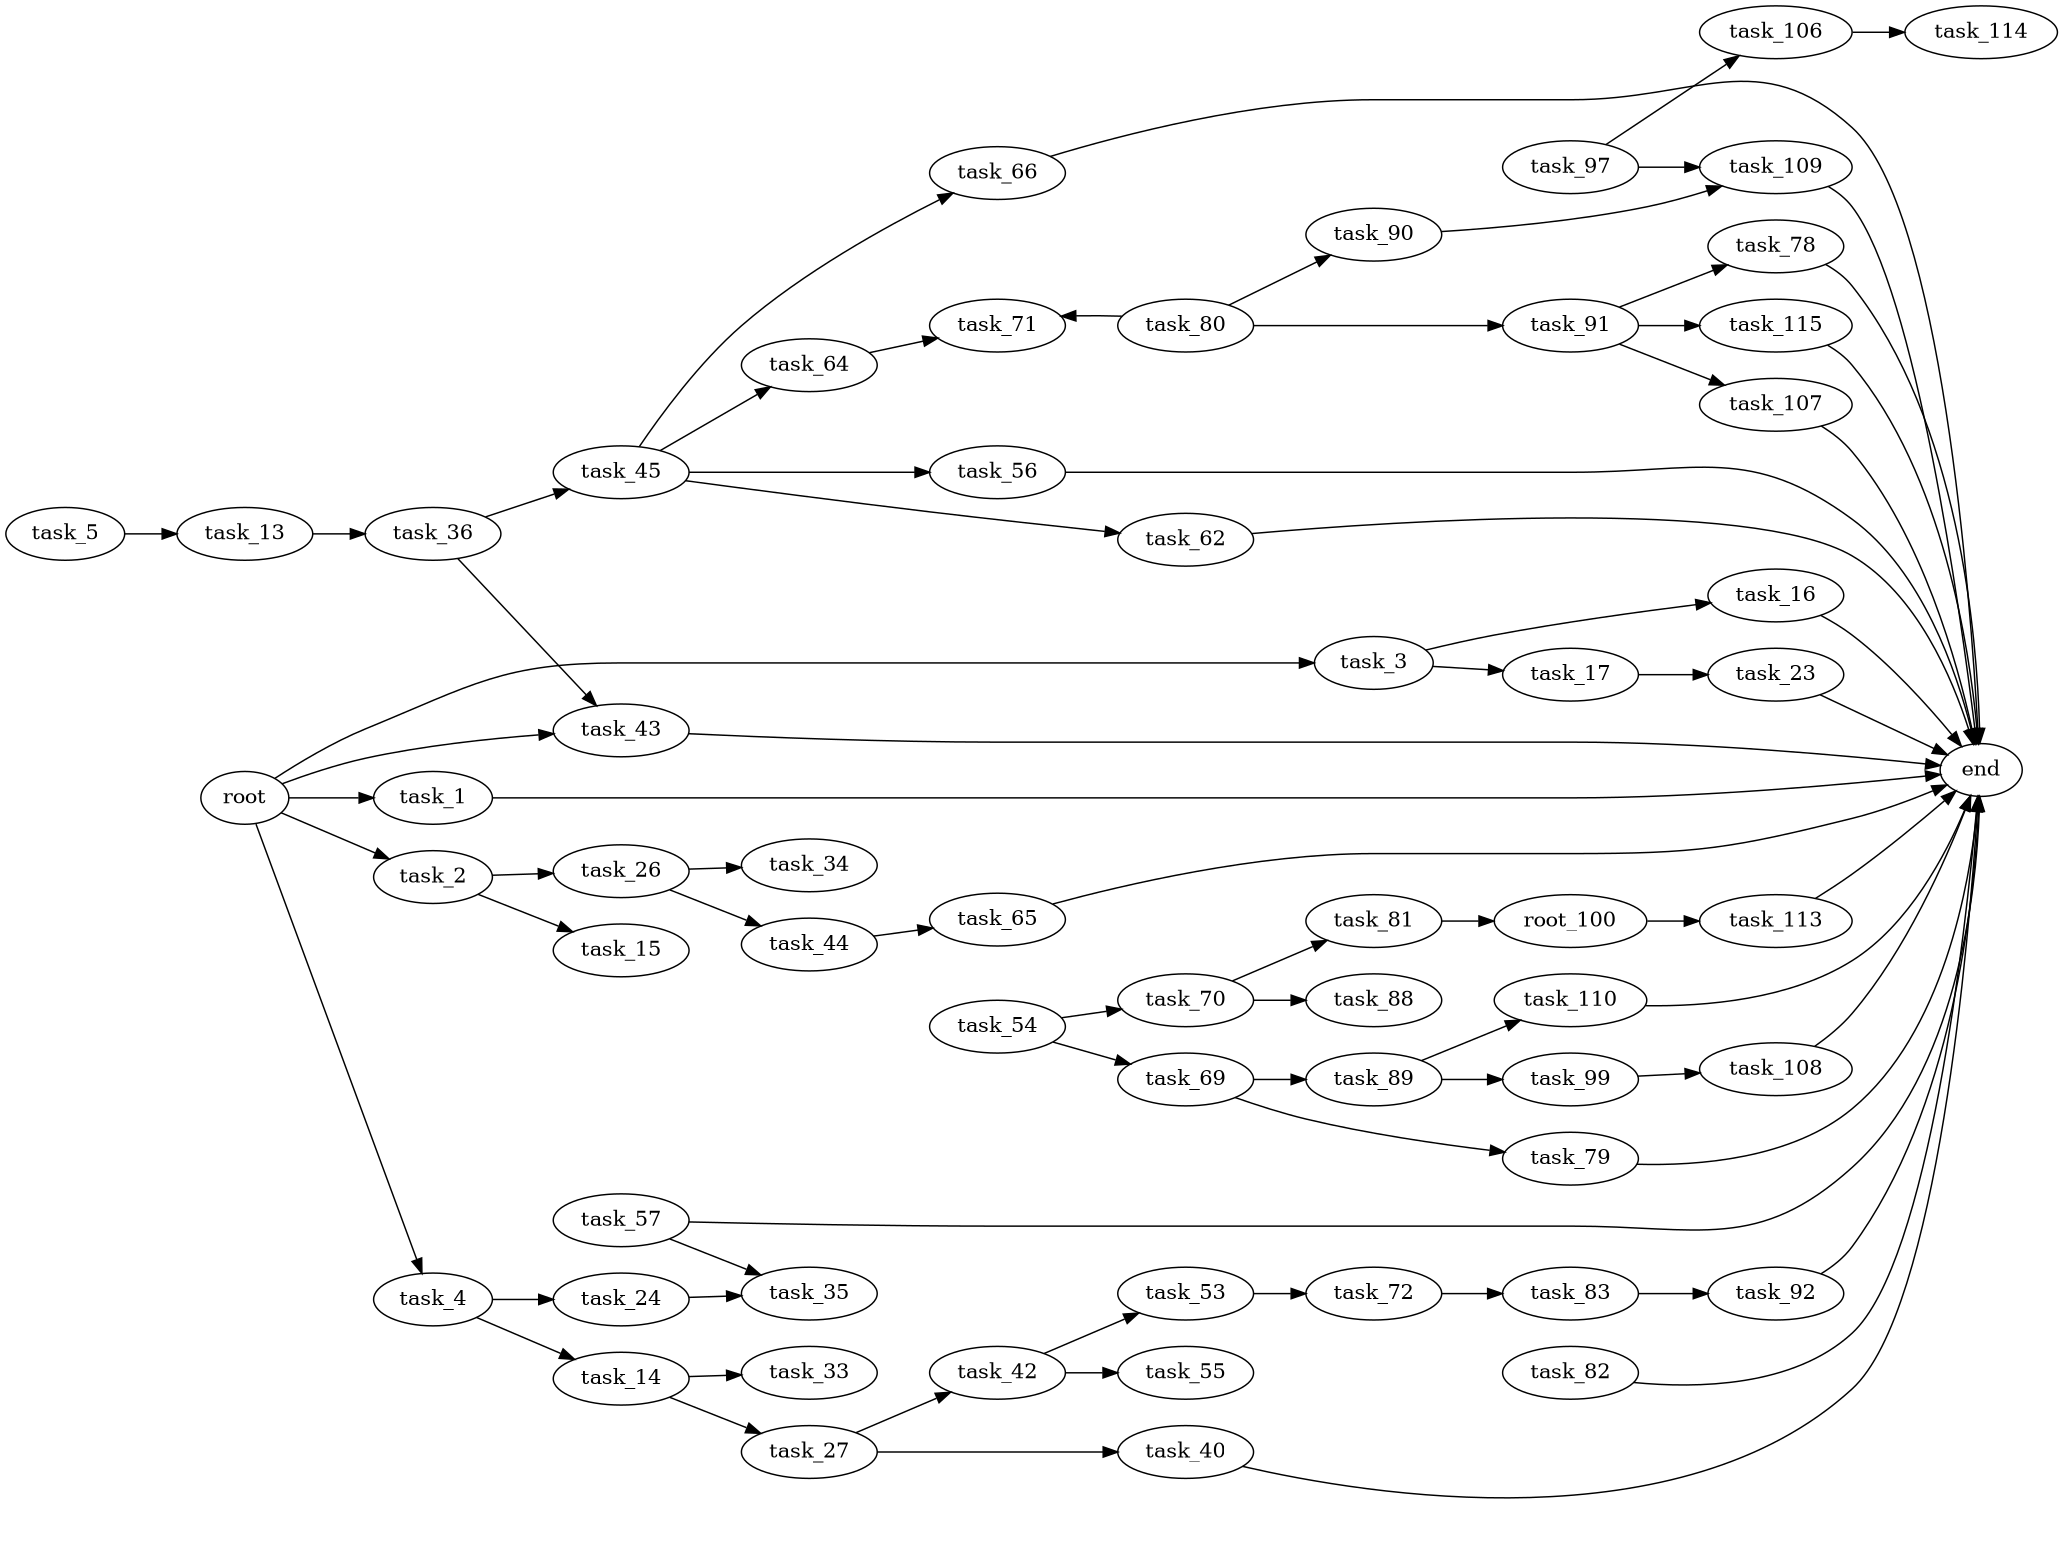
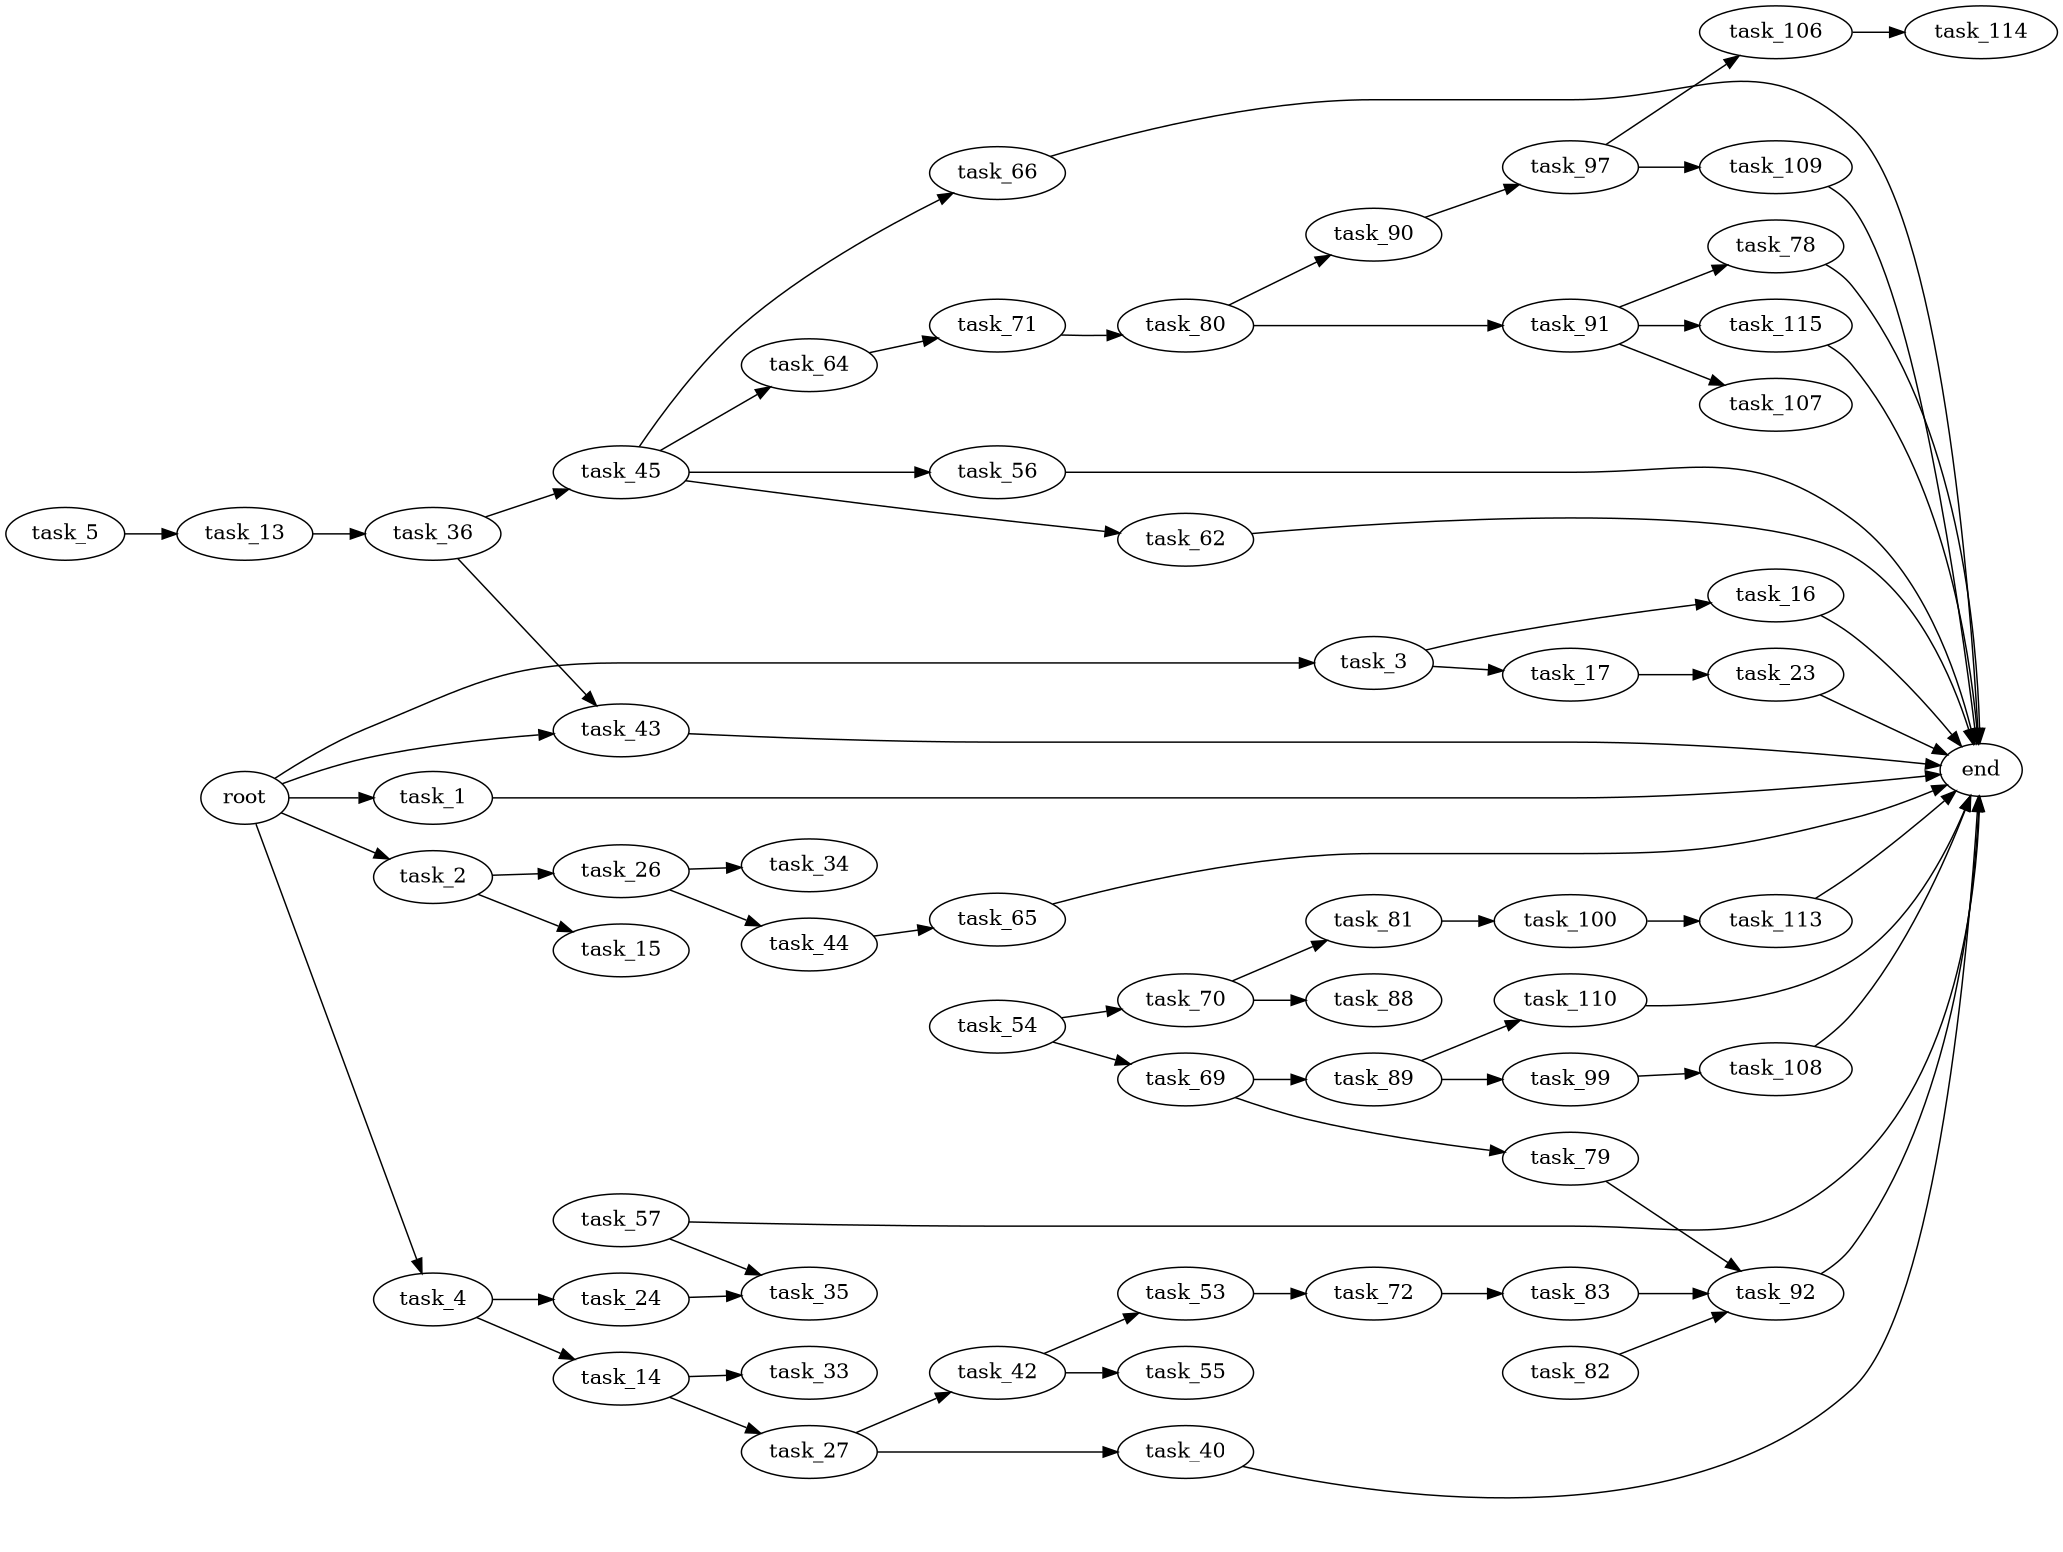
(1575, 219) -> (1465, 203)
(1099, 316) -> (1084, 335)
(1920, 565) -> none
(1571, 921) -> (1571, 921)
(1887, 1072) -> (1664, 1220)
(1916, 1192) -> (1666, 1336)
